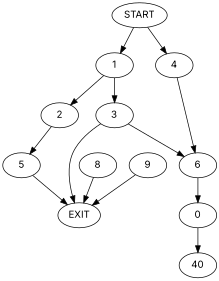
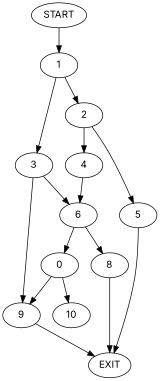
(155, 38) -> (84, 137)
(72, 154) -> (28, 237)
none -> (92, 237)
(198, 265) -> (72, 315)
none -> (43, 288)
